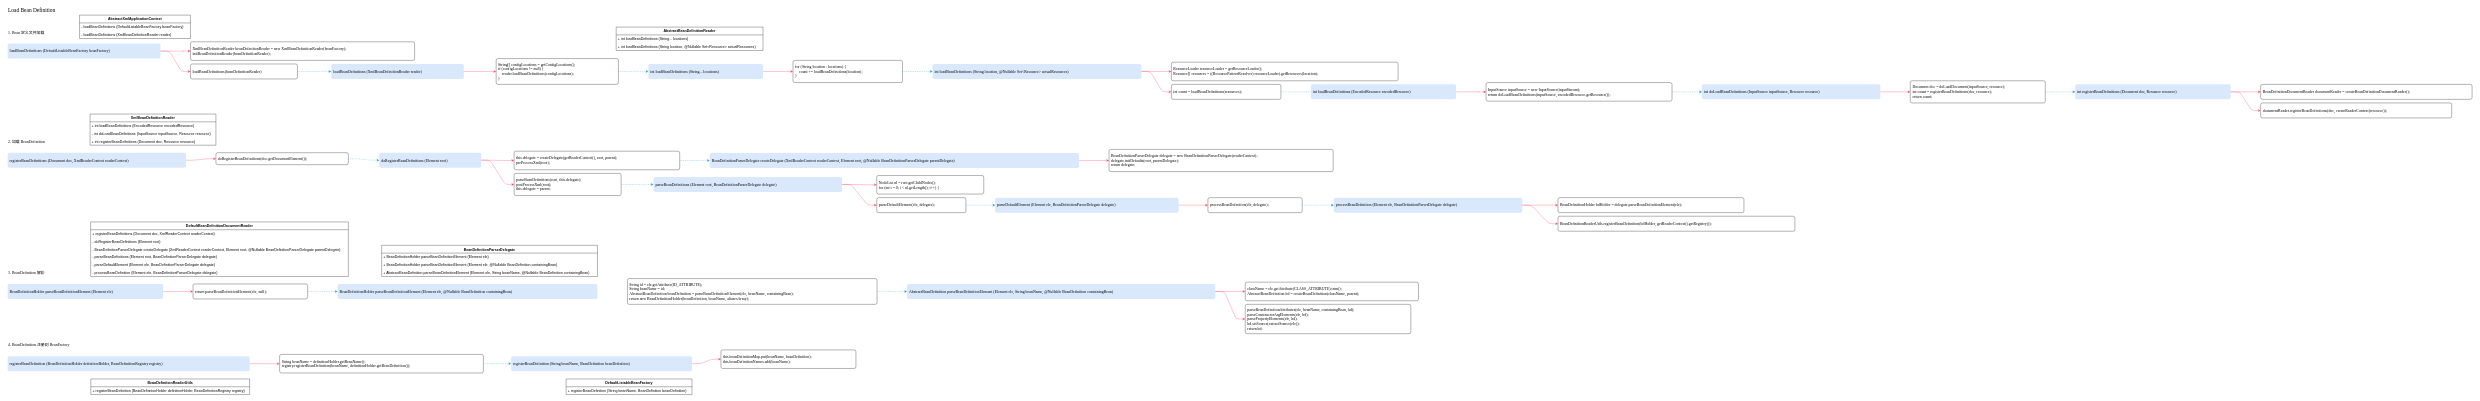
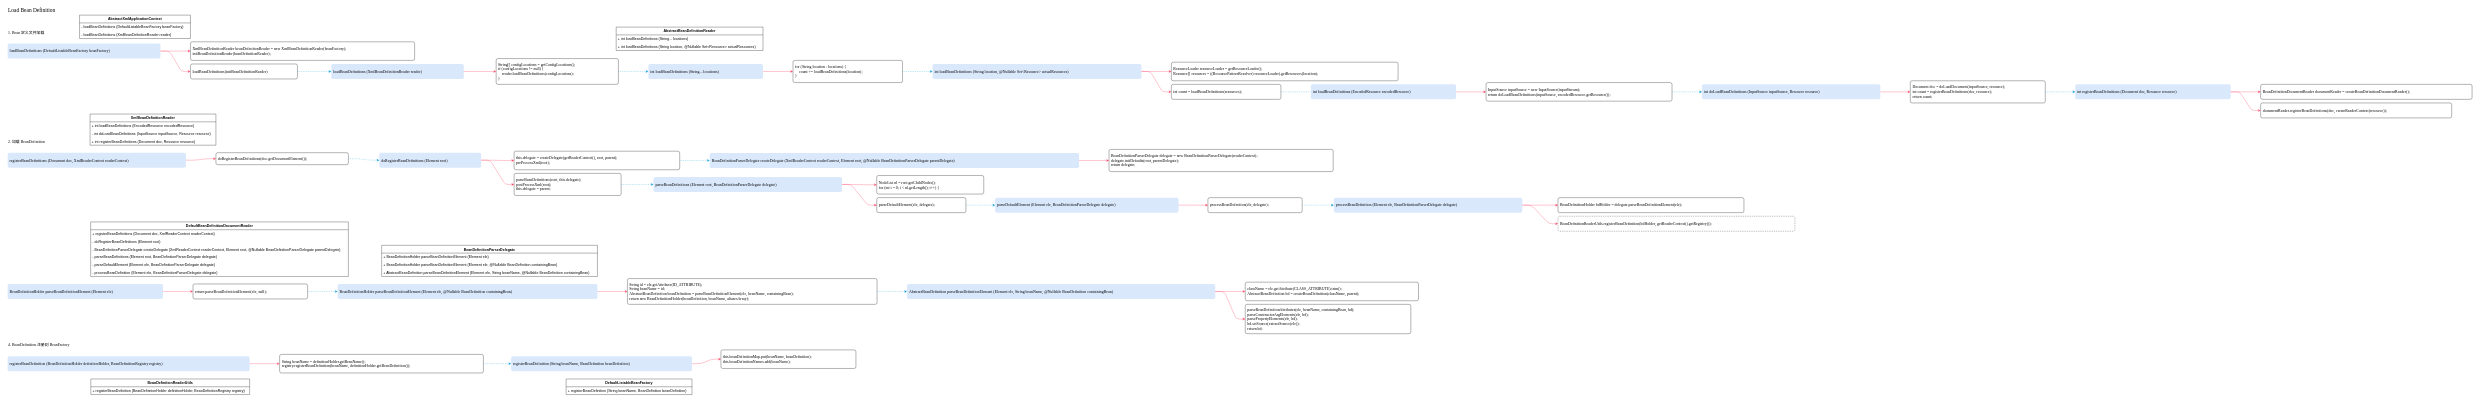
(232, 72) -> (236, 72)
(1677, 224) -> (1677, 224)
(35, 273) -> none
none -> (624, 292)
